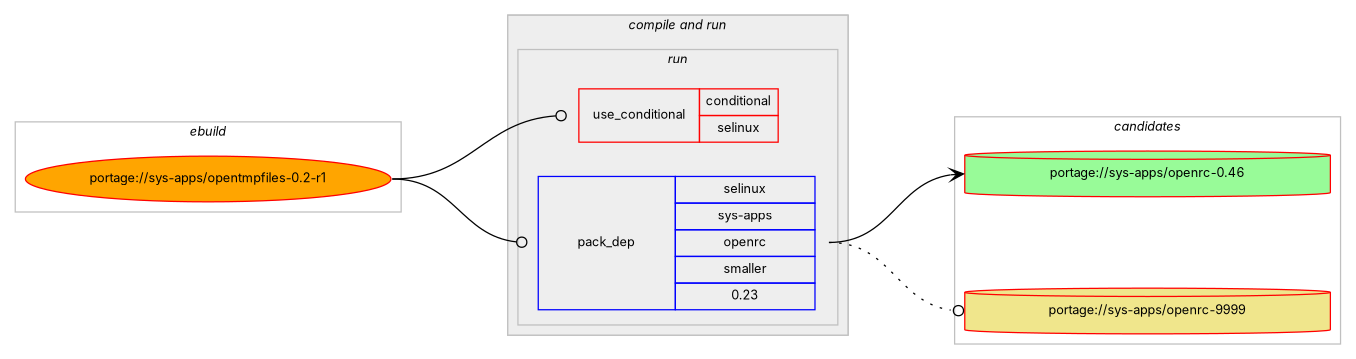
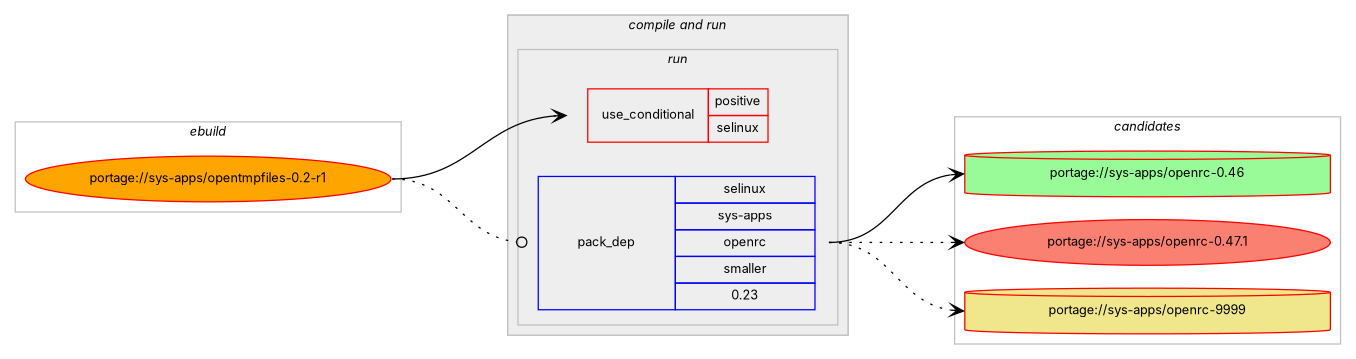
(739, 102) -> (738, 102)
(475, 150) -> (475, 150)
(456, 207) -> (456, 207)
none -> (1148, 242)
(892, 272) -> (892, 272)
